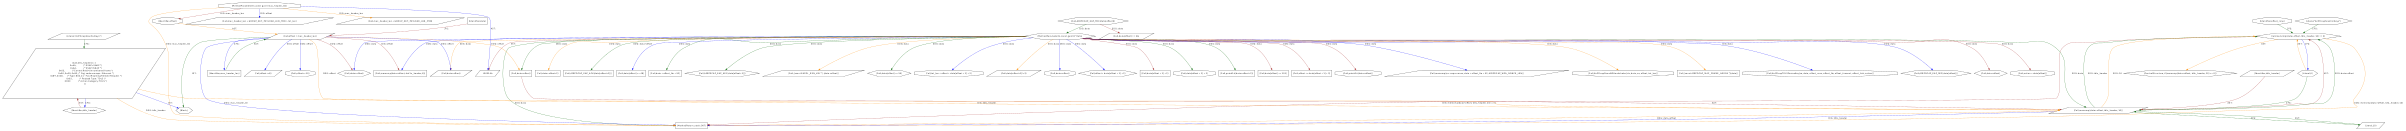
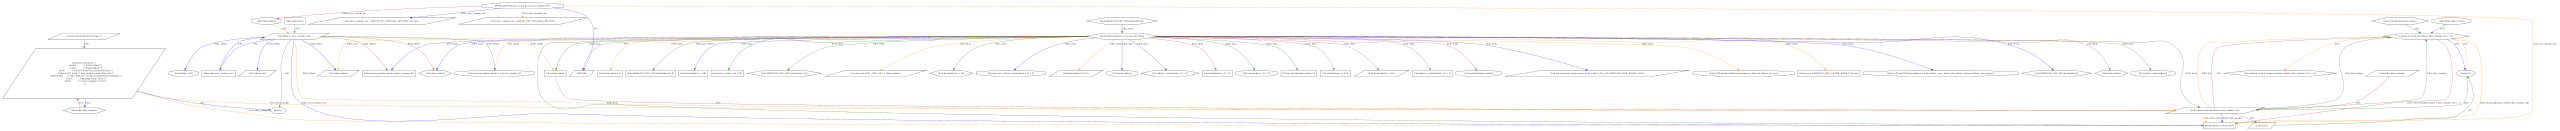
(266, 13) -> (473, 13)
(1109, 28) -> (1276, 40)
(241, 50) -> (235, 45)
none -> (495, 73)
(2248, 116) -> (2377, 122)
